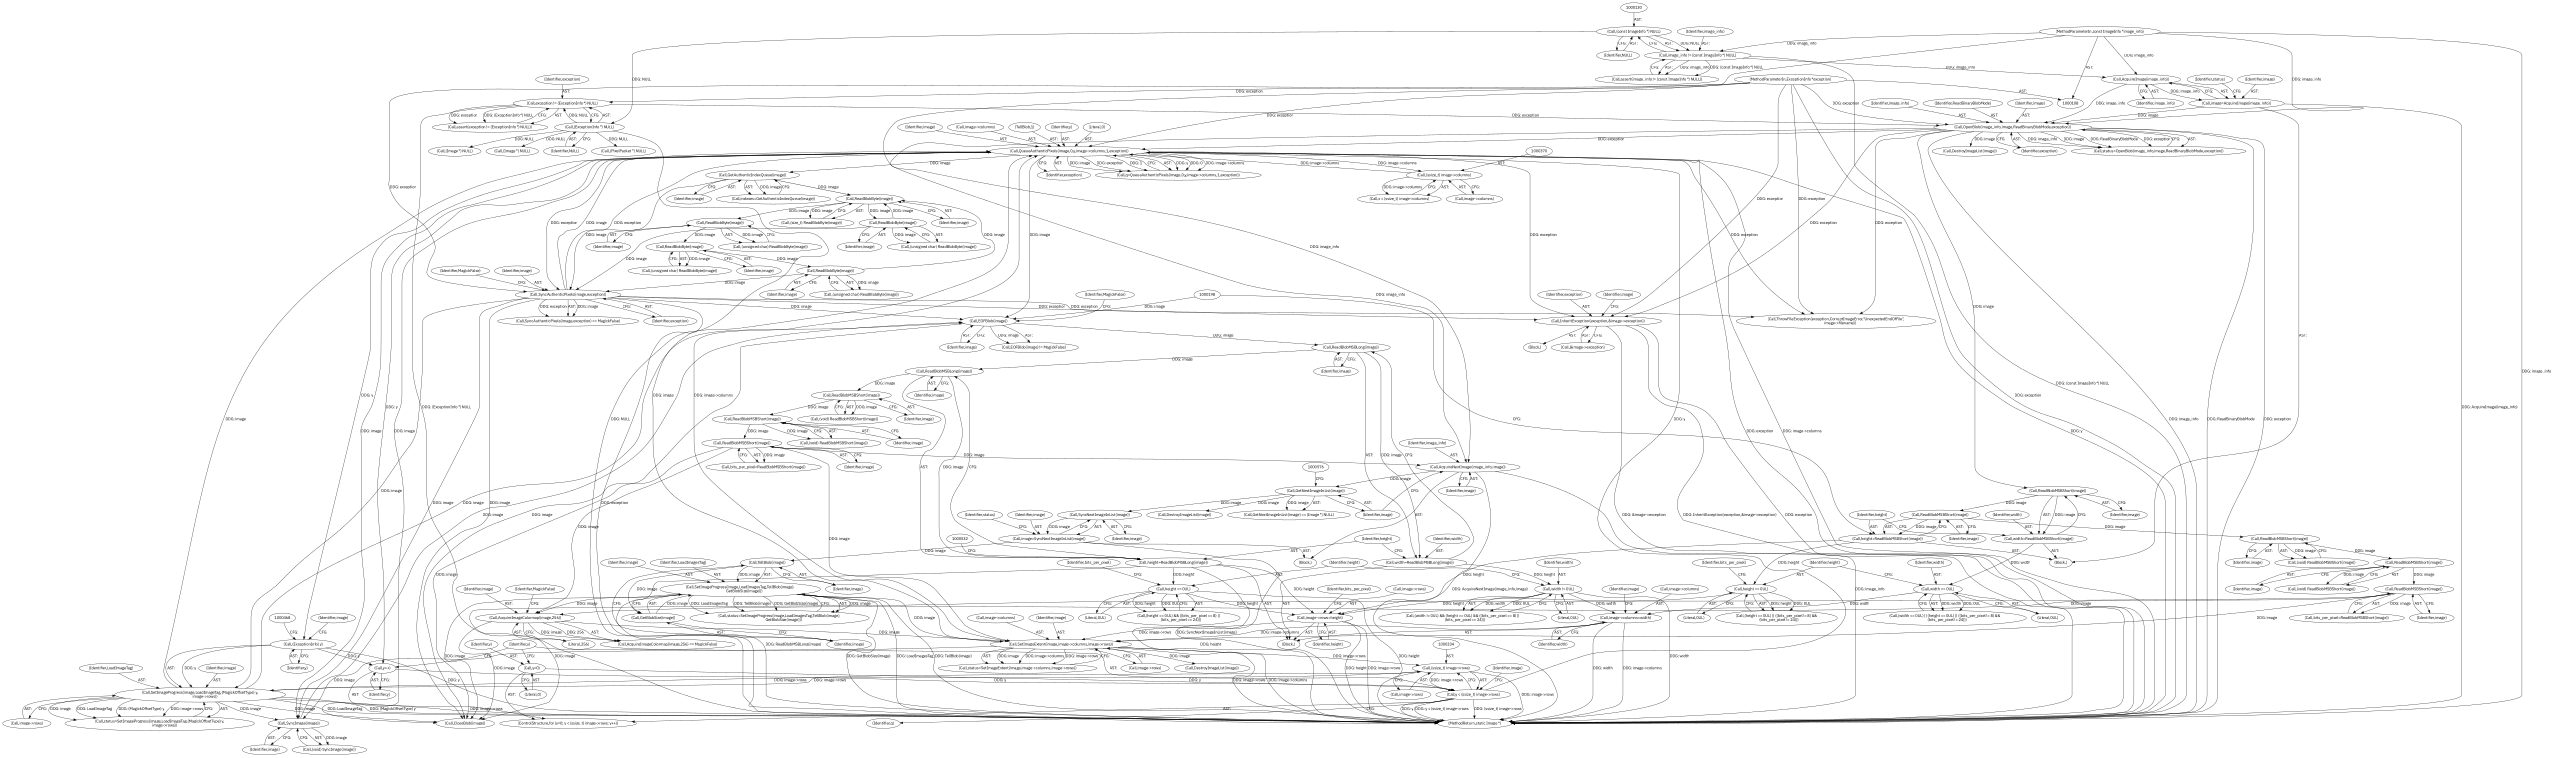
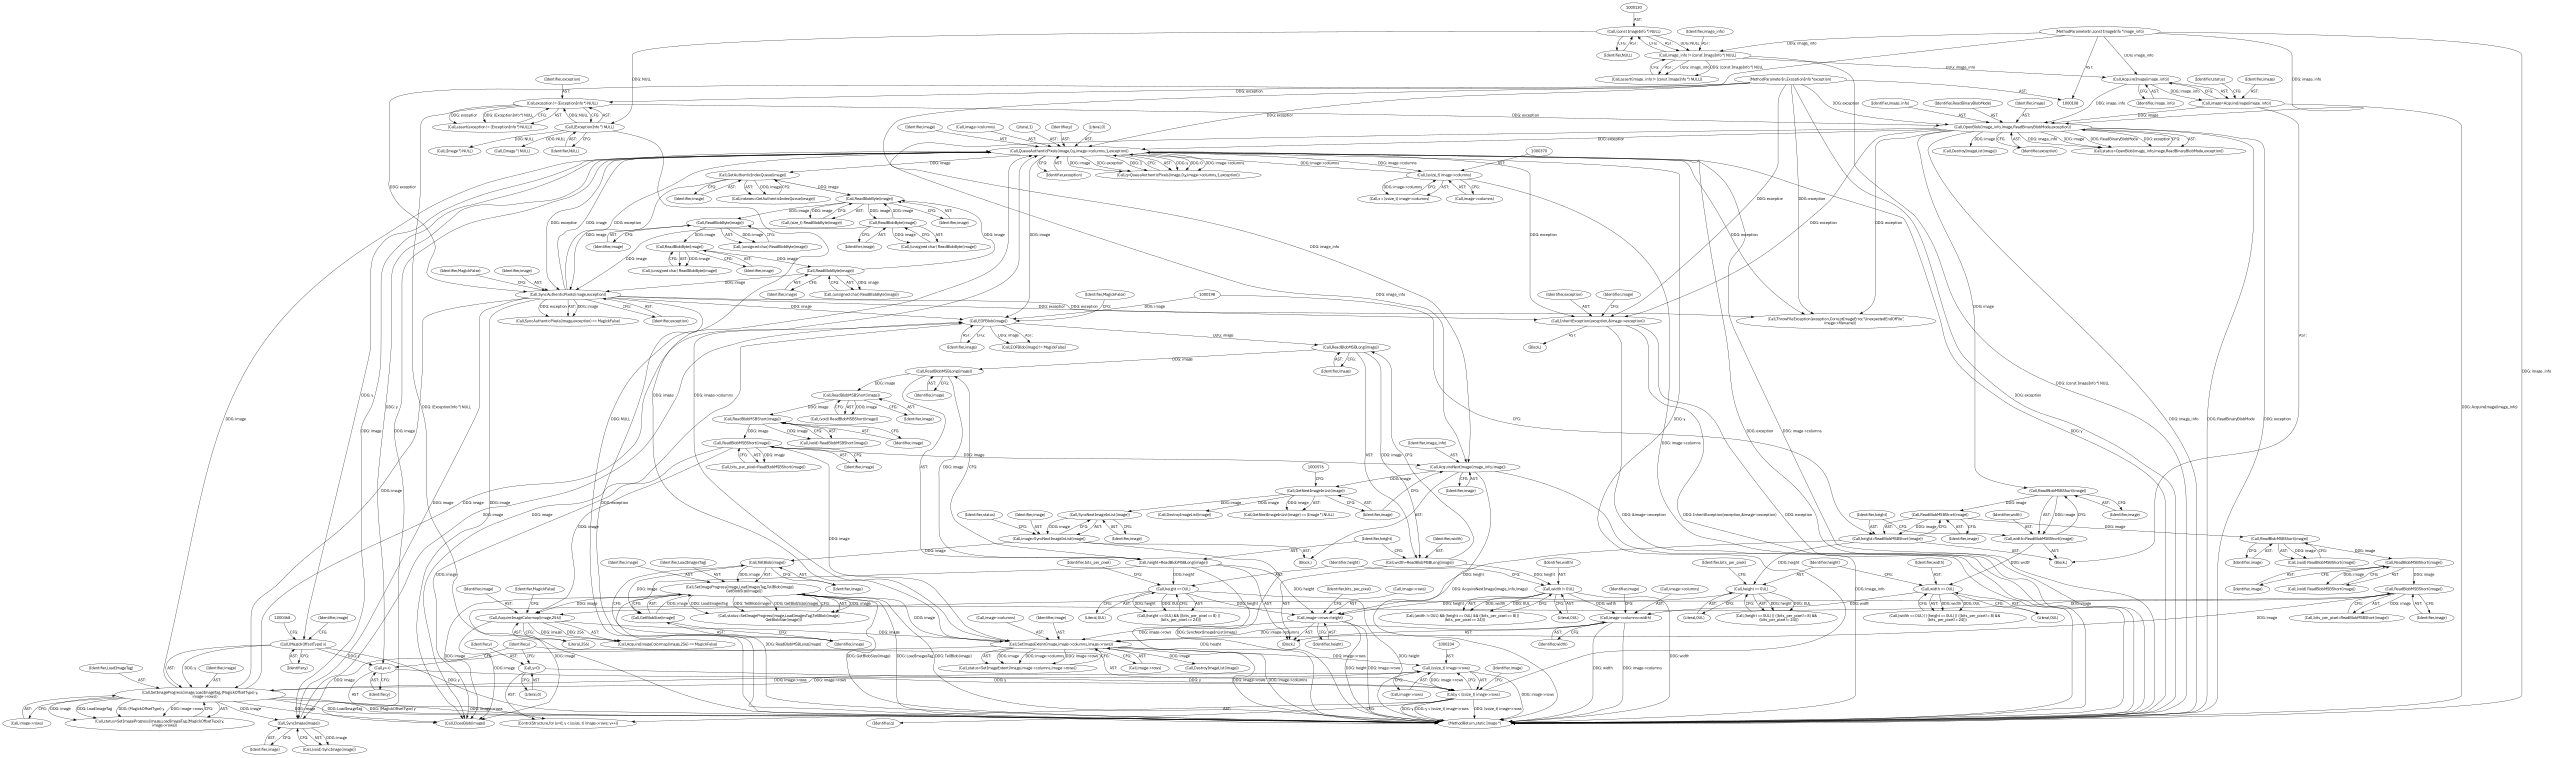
(1025, 127) -> (1025, 127)
(624, 151) -> none
(1583, 348) -> none
(960, 539) -> none
none -> (1975, 569)
(303, 644) -> (303, 644)
